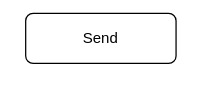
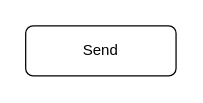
(101, 38) -> (101, 51)
